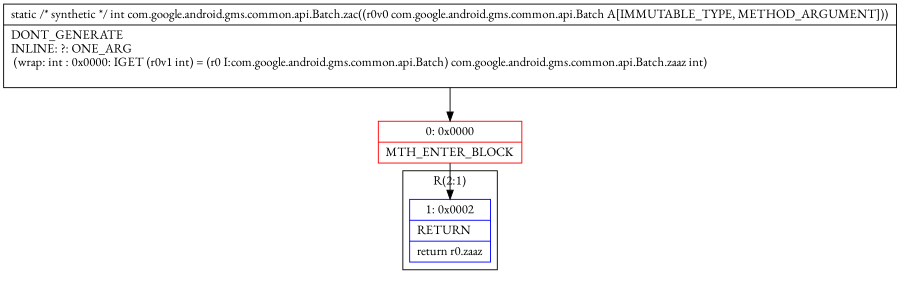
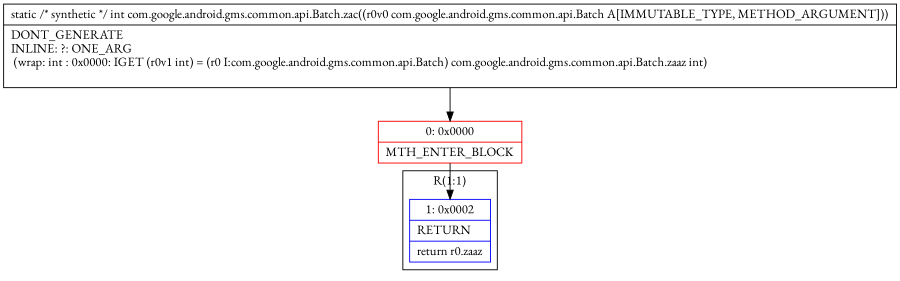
(450, 181) -> (450, 181)
